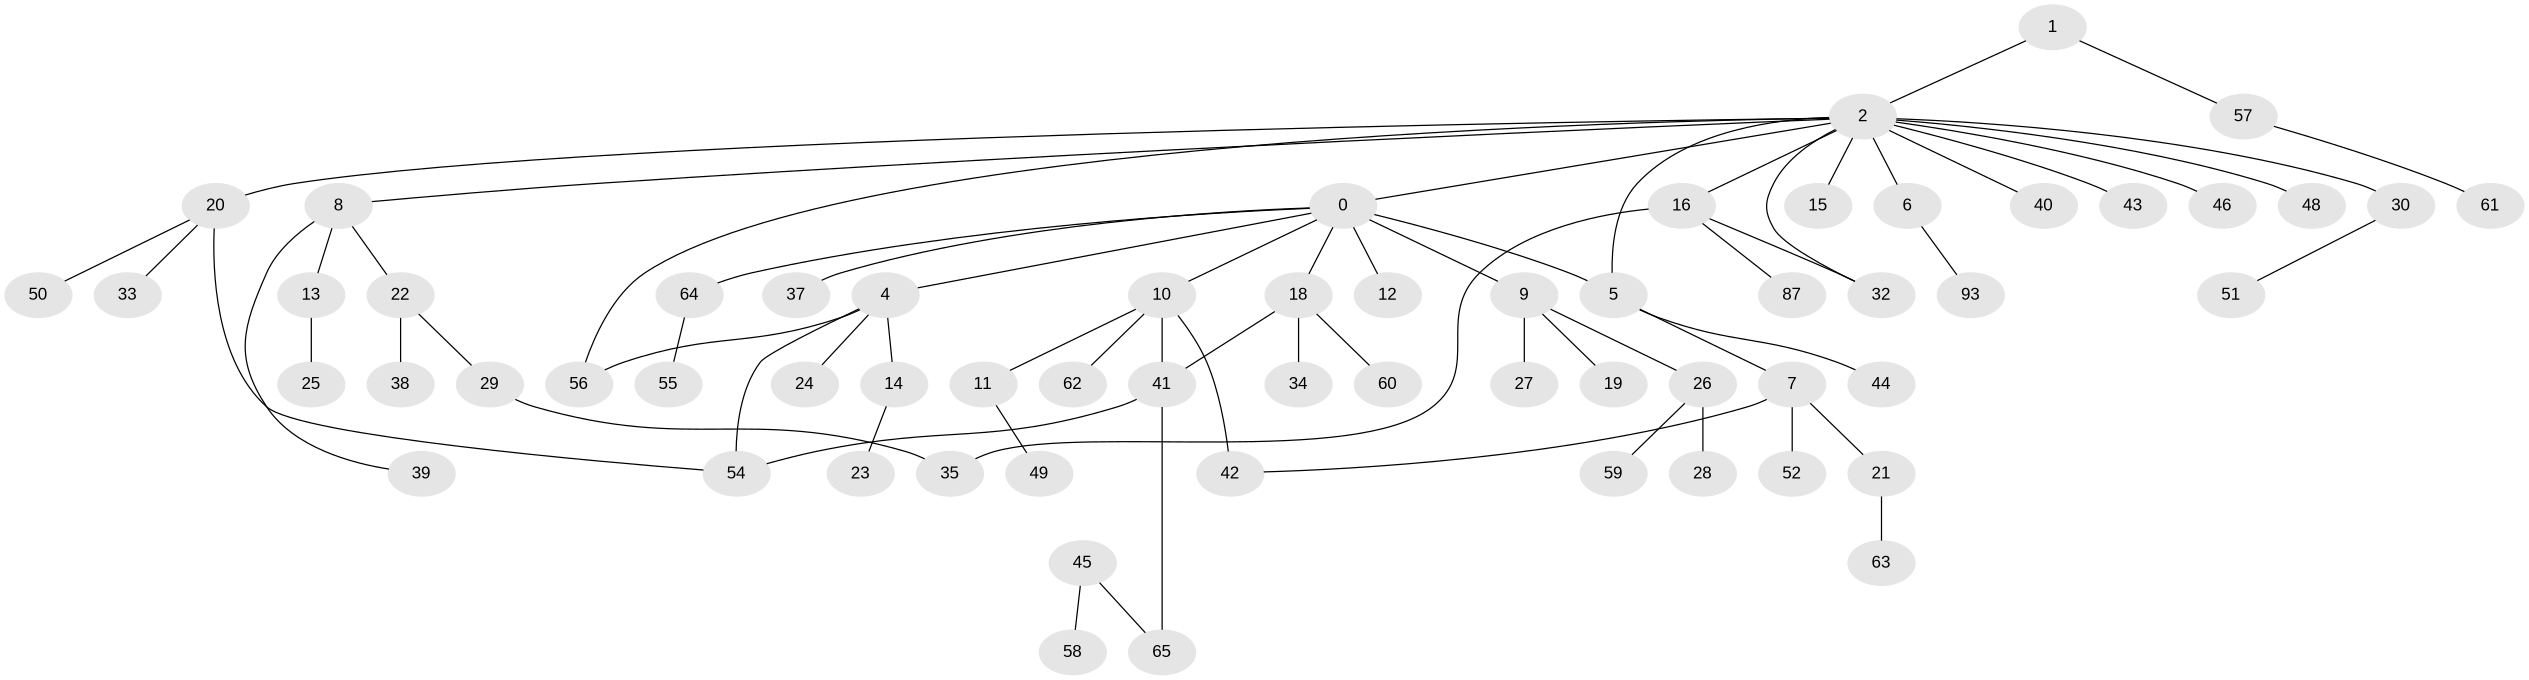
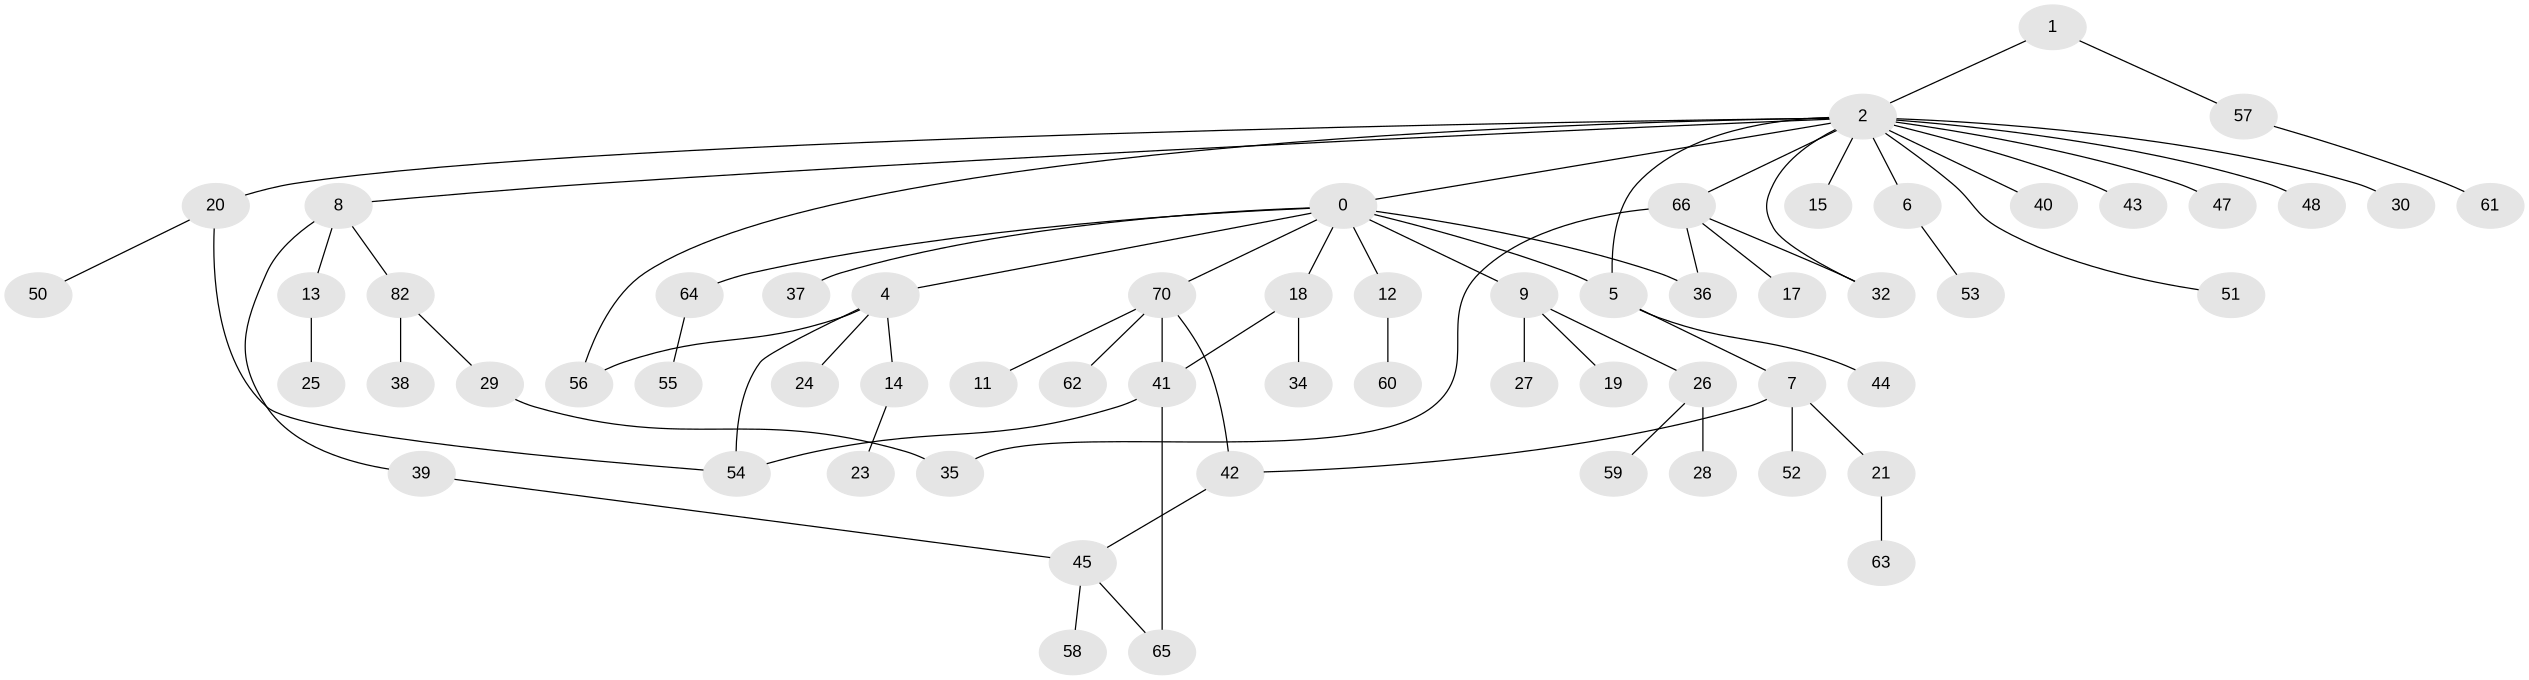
(1682, 206) -> (1682, 206)
(2223, 206) -> (2223, 206)
(2316, 250) -> (2026, 242)
(128, 295) -> none
(401, 295) -> (401, 295)
(1162, 295) -> (1162, 295)
none -> (1703, 295)
(1792, 295) -> (1792, 295)
(1971, 295) -> (1971, 295)
(1343, 340) -> (1388, 340)
(1039, 474) -> none
none -> (752, 518)
none -> (1154, 520)
